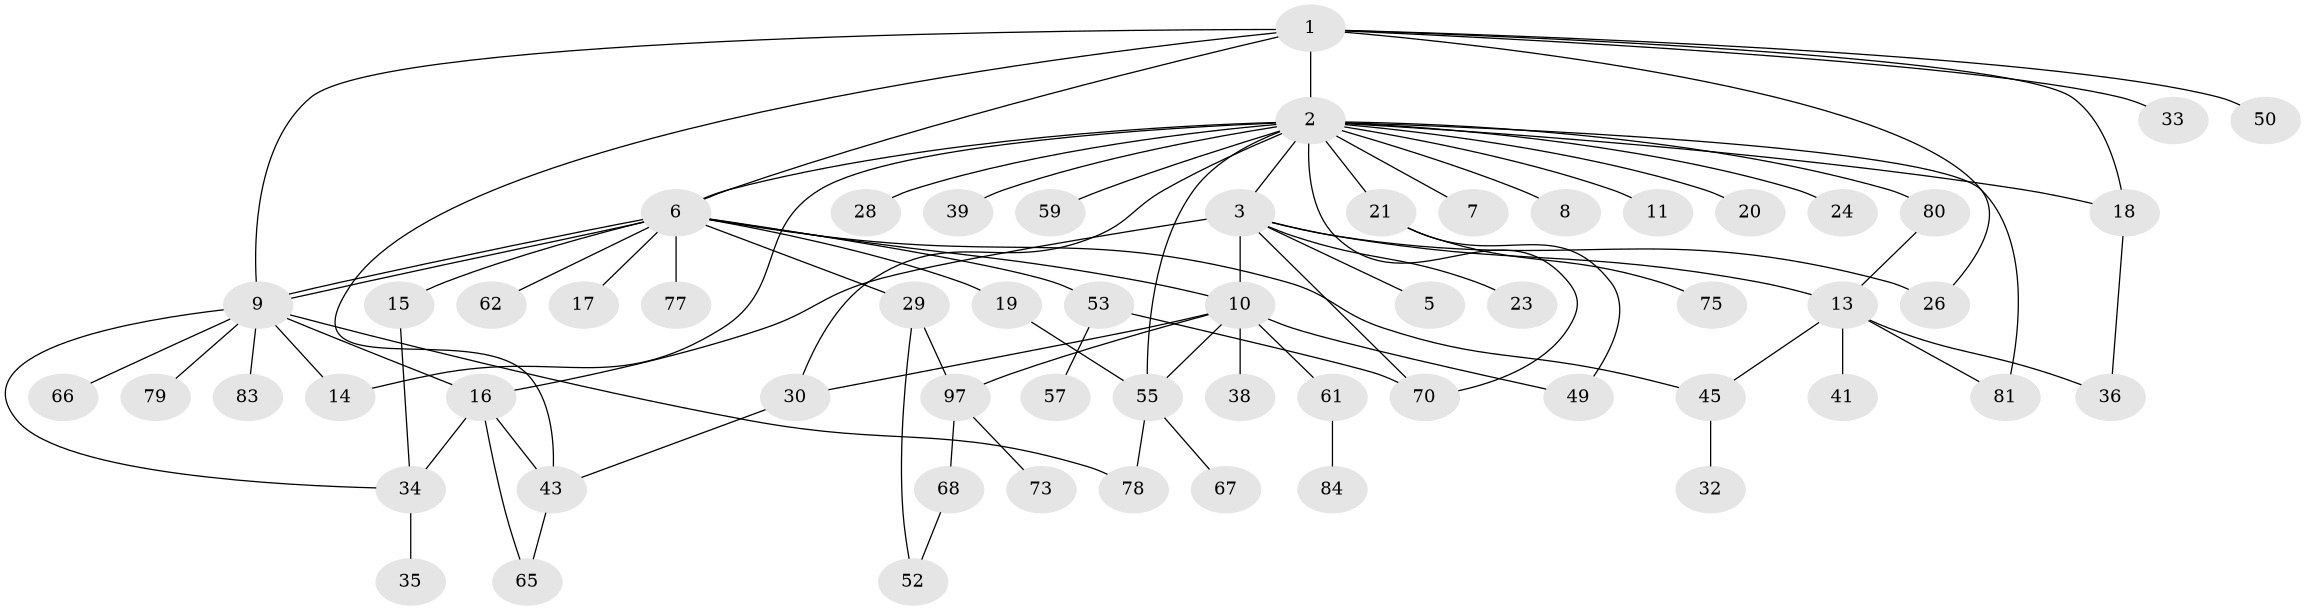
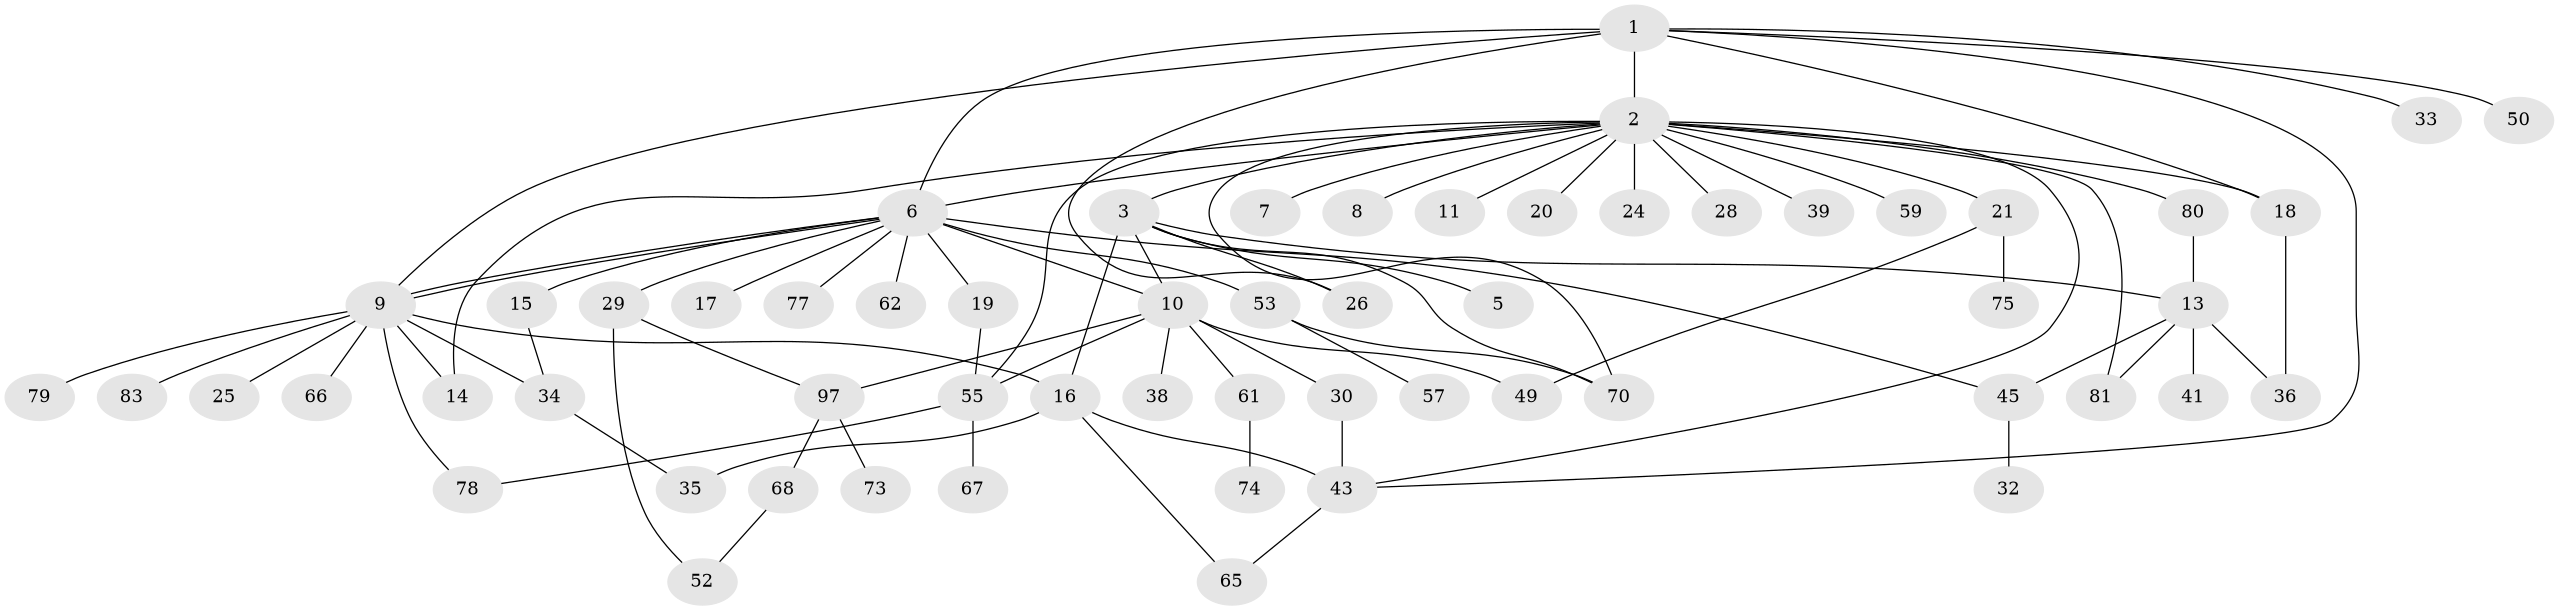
(1122, 222) -> (1983, 360)
(1522, 305) -> none
none -> (224, 397)
(446, 444) -> (878, 444)
(1332, 490) -> (1250, 490)
